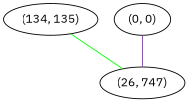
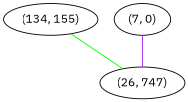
(51, 19) -> (51, 19)
(142, 19) -> (142, 19)
